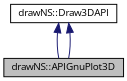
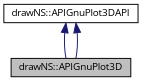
(64, 14) -> (71, 14)
